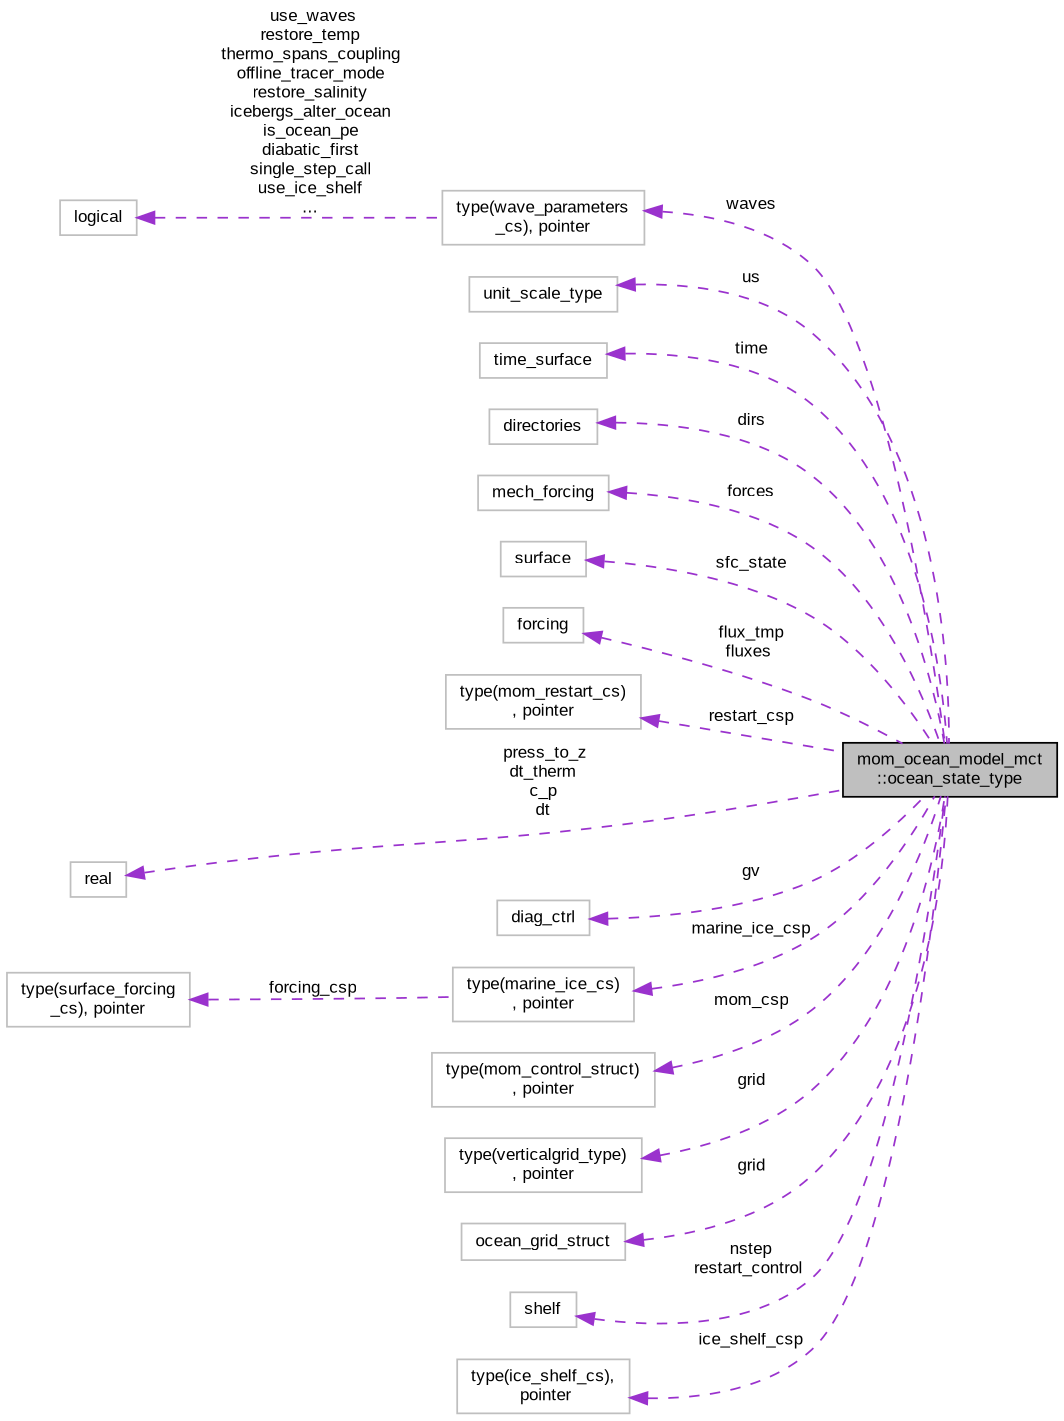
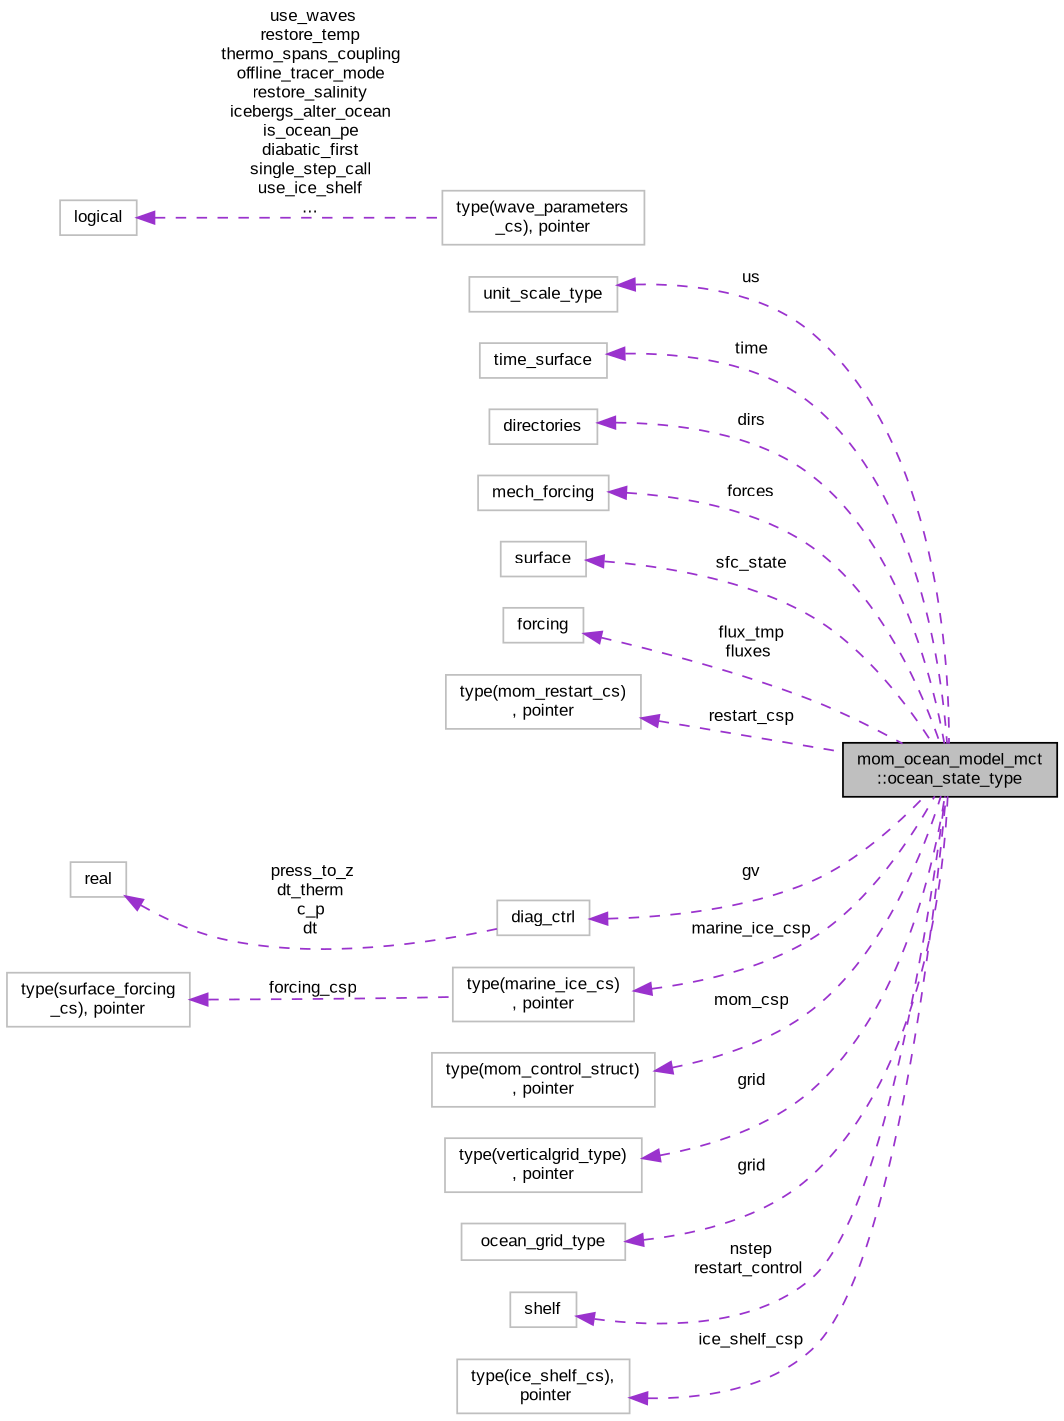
(872, 387) -> none
(494, 838) -> (316, 949)
(543, 1242) -> (543, 1242)
